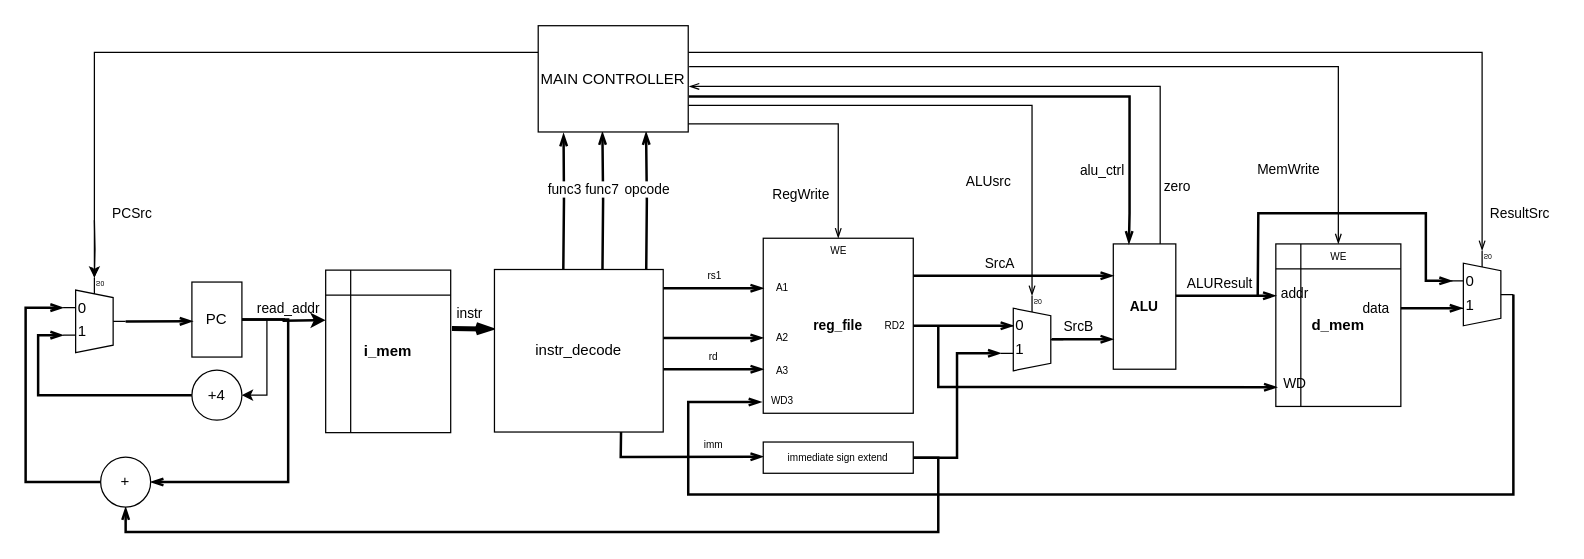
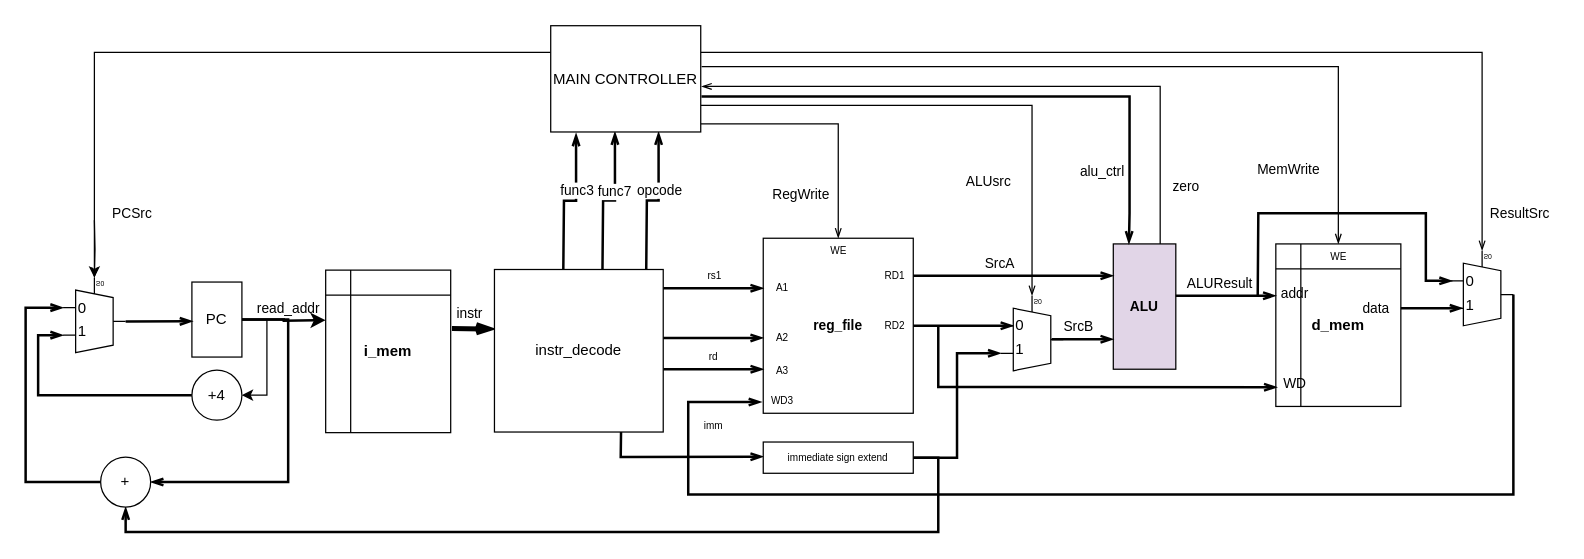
(613, 79) -> (626, 79)
none -> (894, 276)
(1144, 306) -> (1144, 306)
(713, 444) -> (713, 425)
